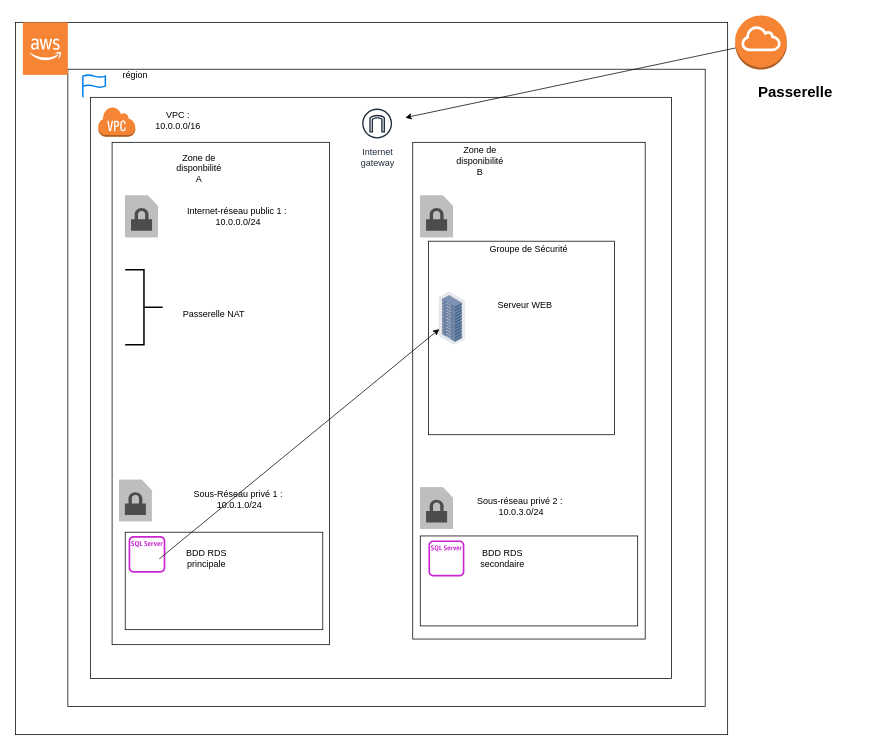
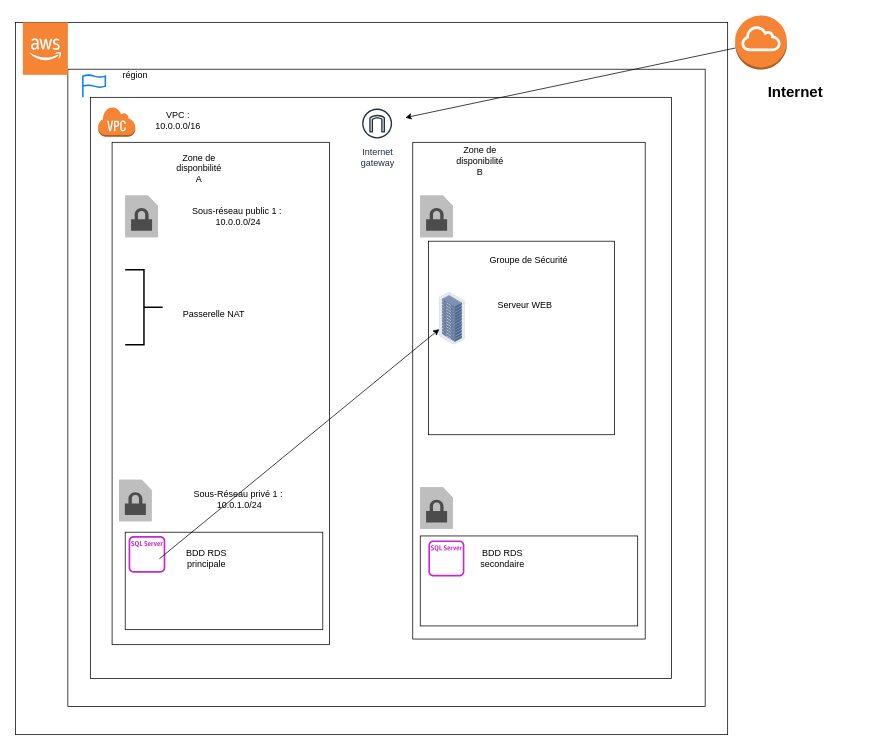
(796, 100) -> (796, 100)
(239, 216) -> (239, 216)
(529, 255) -> (529, 266)
(522, 506) -> none
